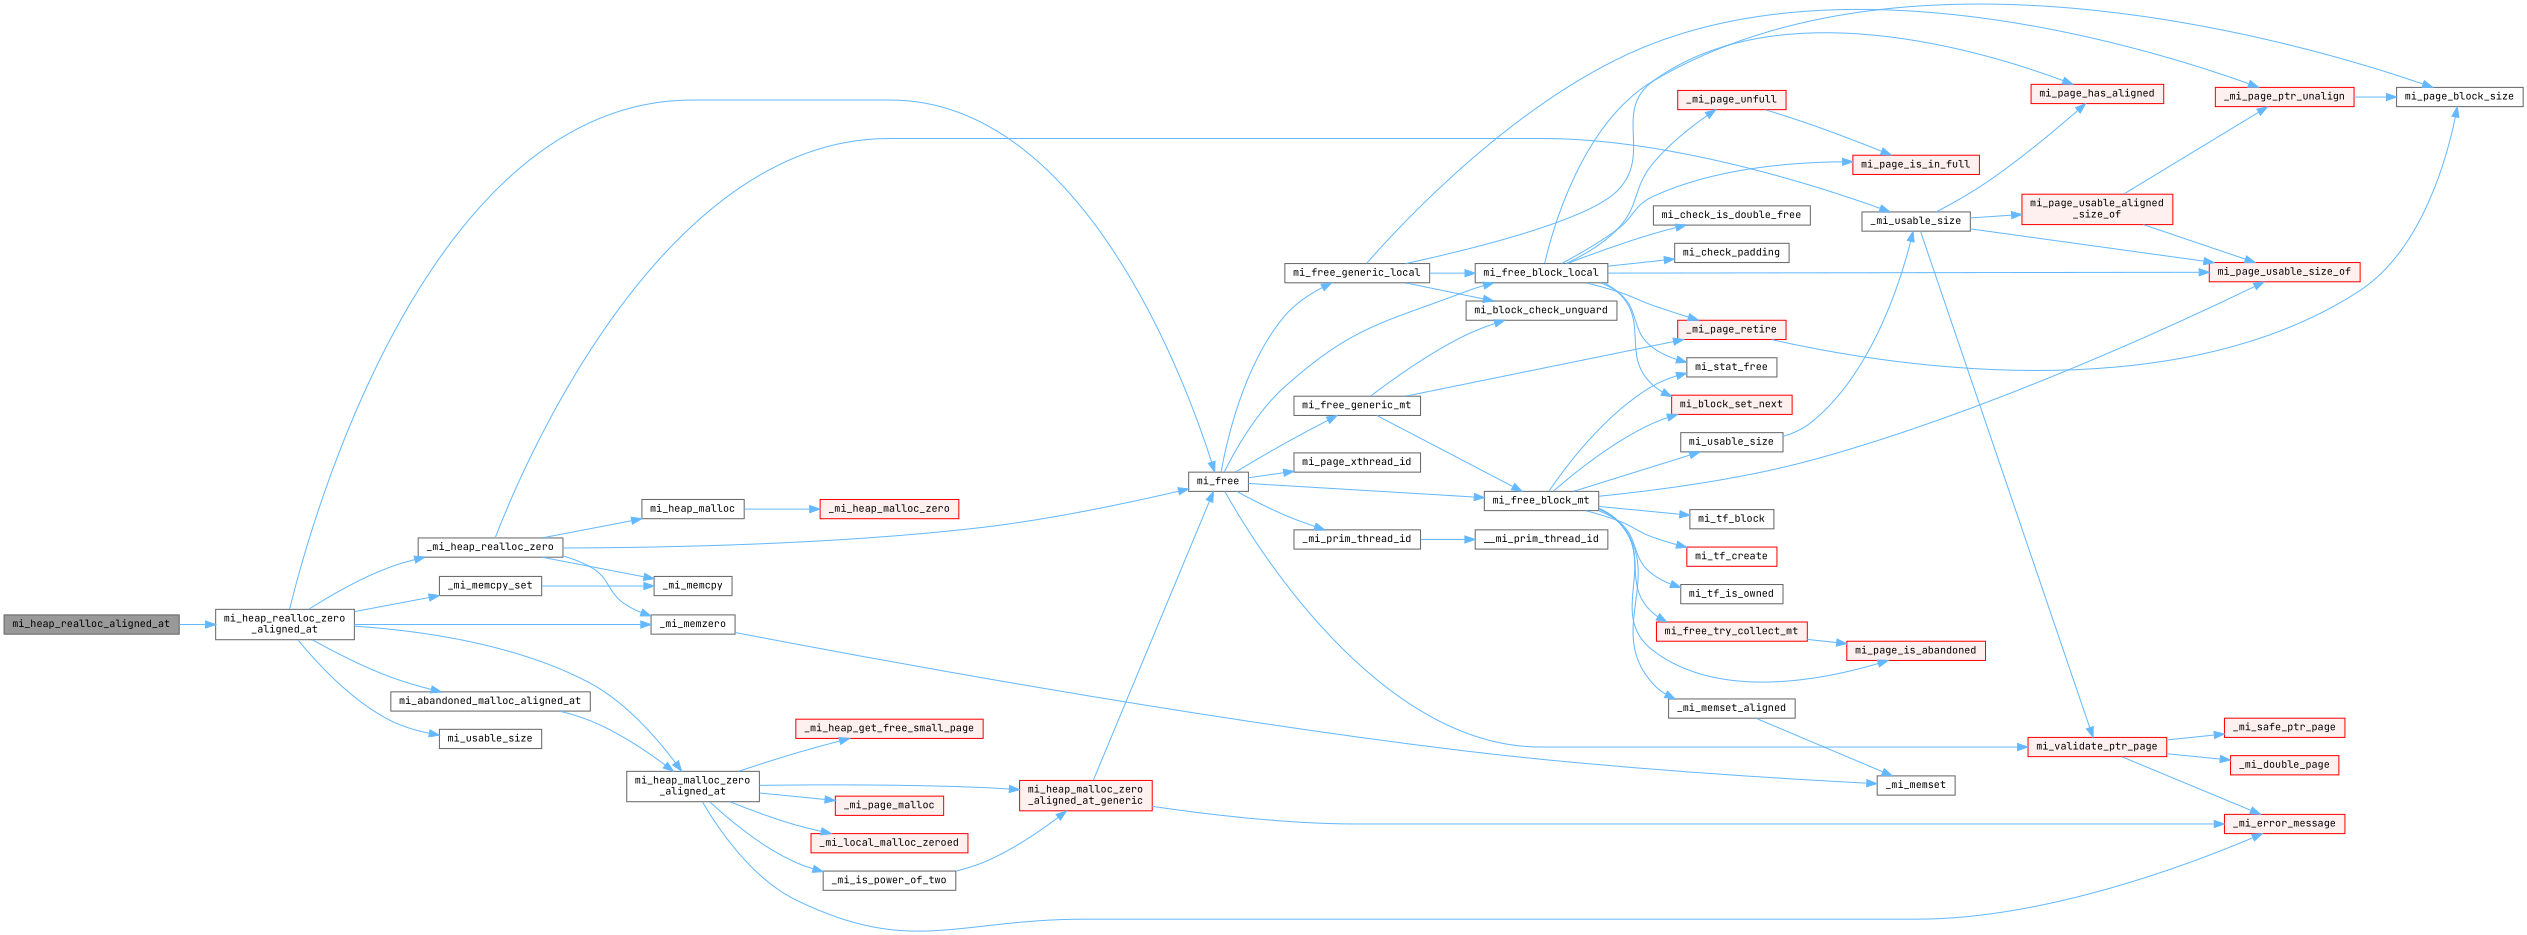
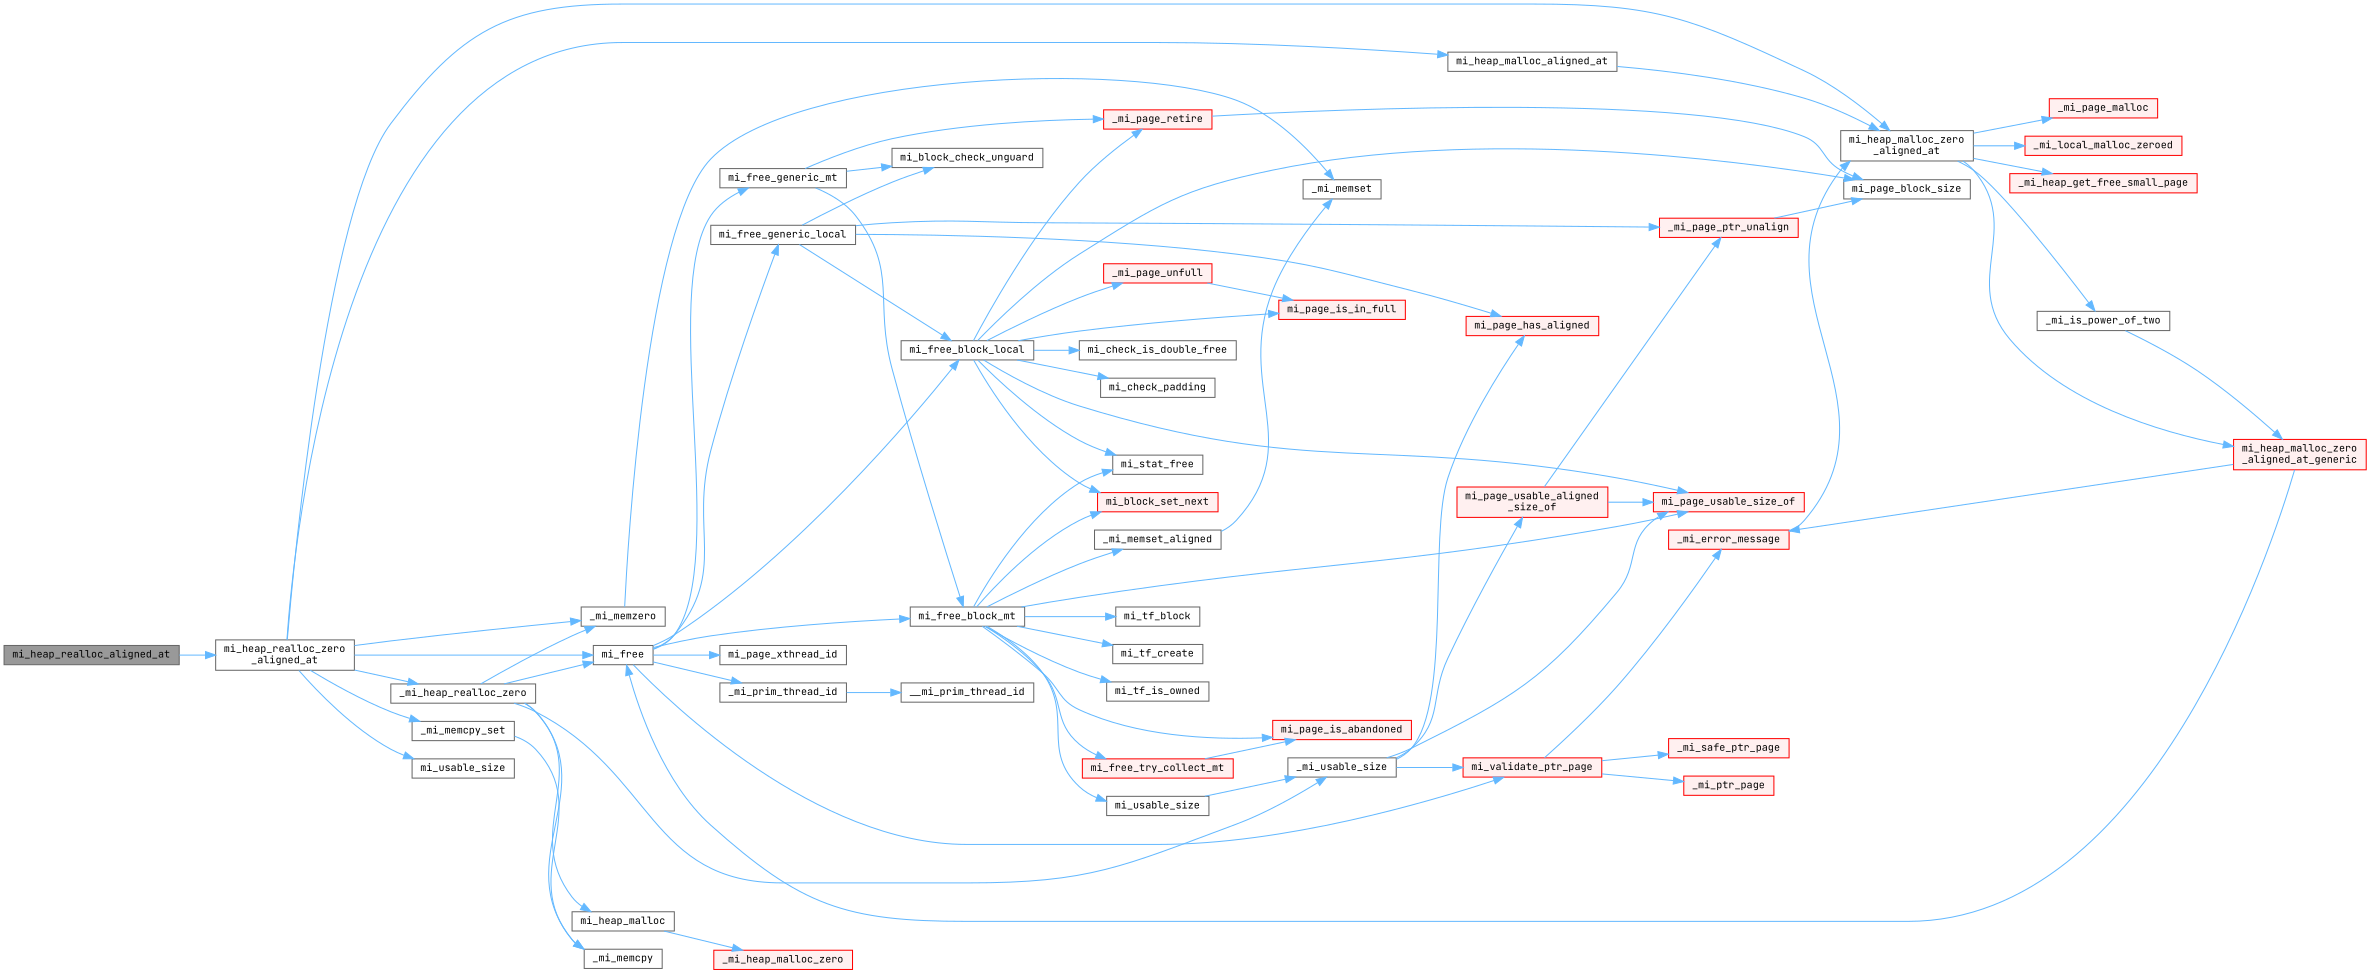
(1732, 557) -> (1158, 654)
(491, 701) -> (1532, 62)
(2285, 765) -> (1729, 786)
(1459, 919) -> (1827, 354)
